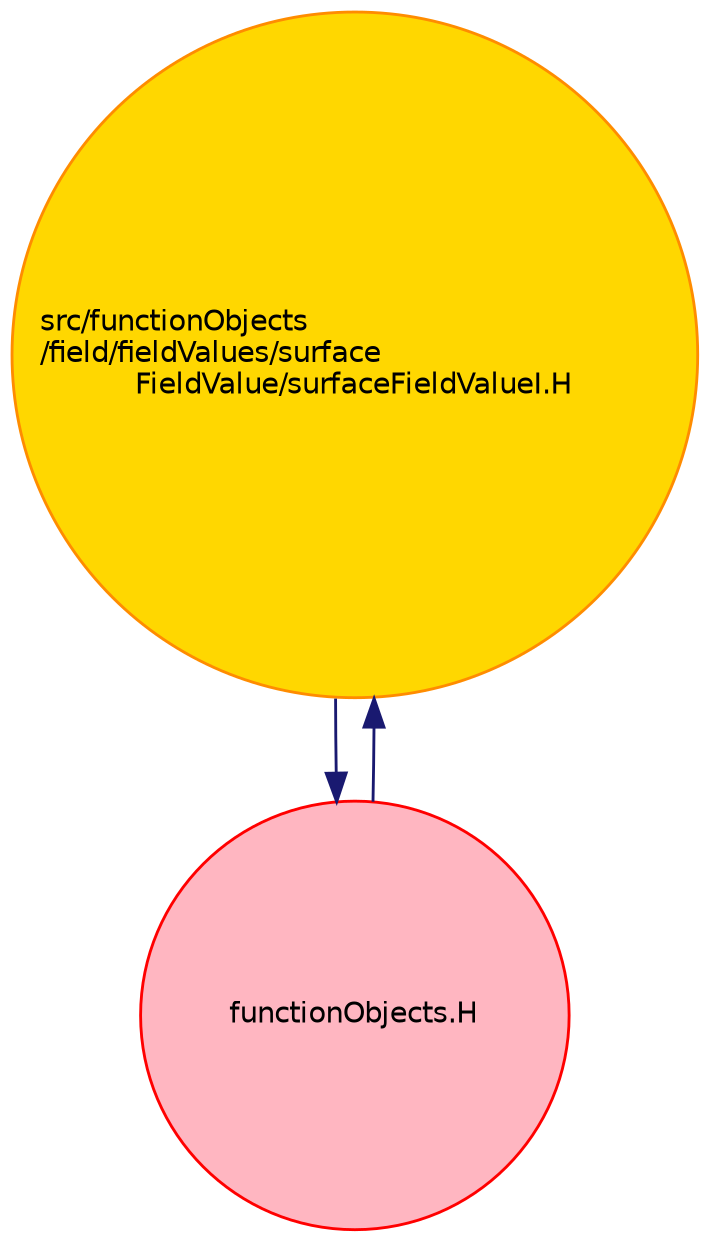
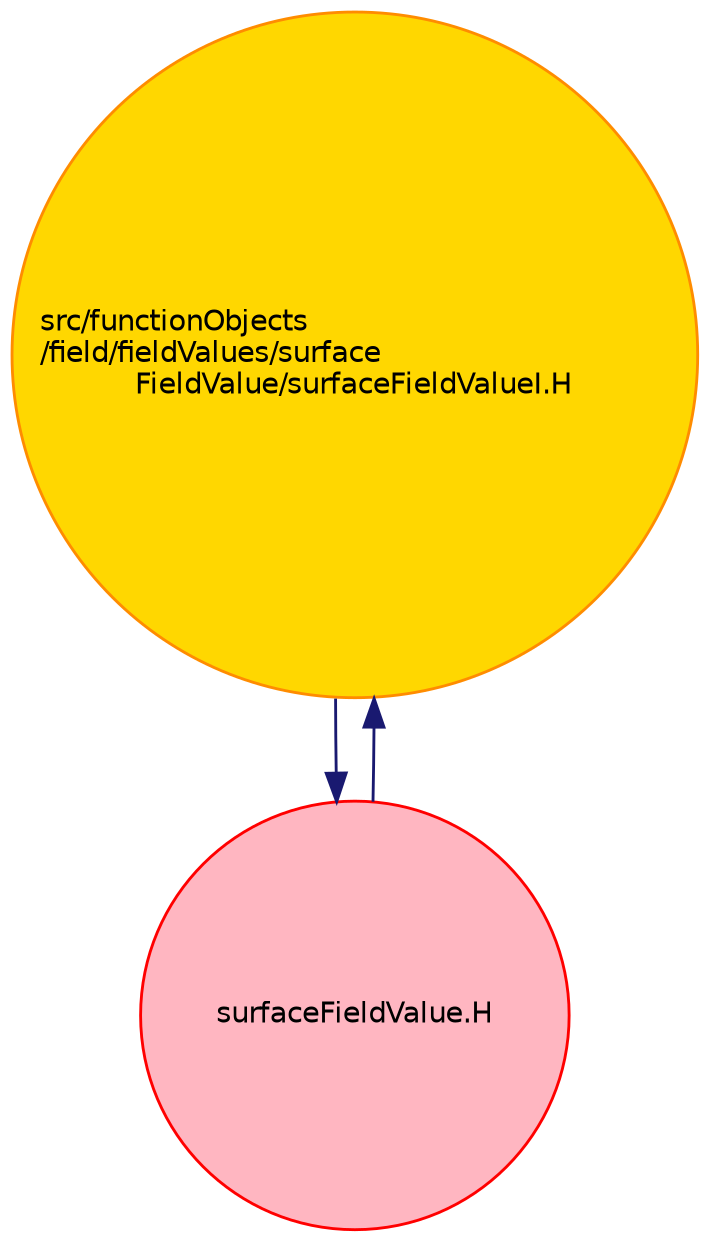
(355, 1015) -> (355, 1015)
